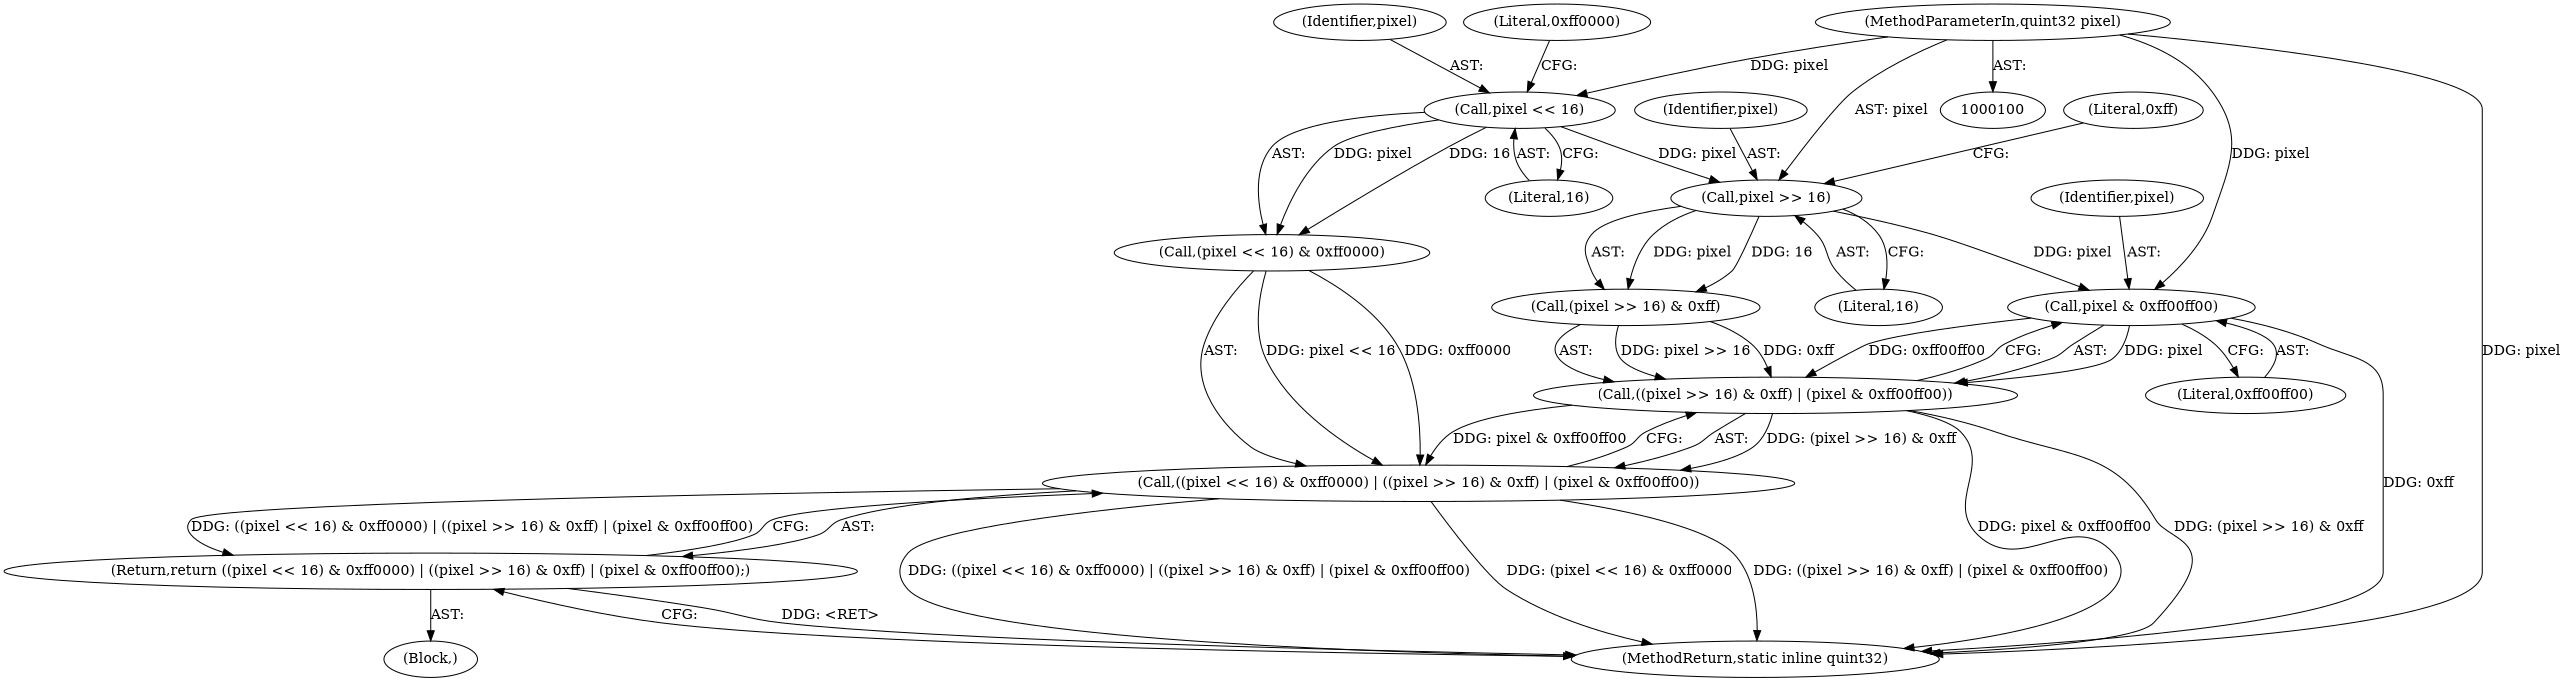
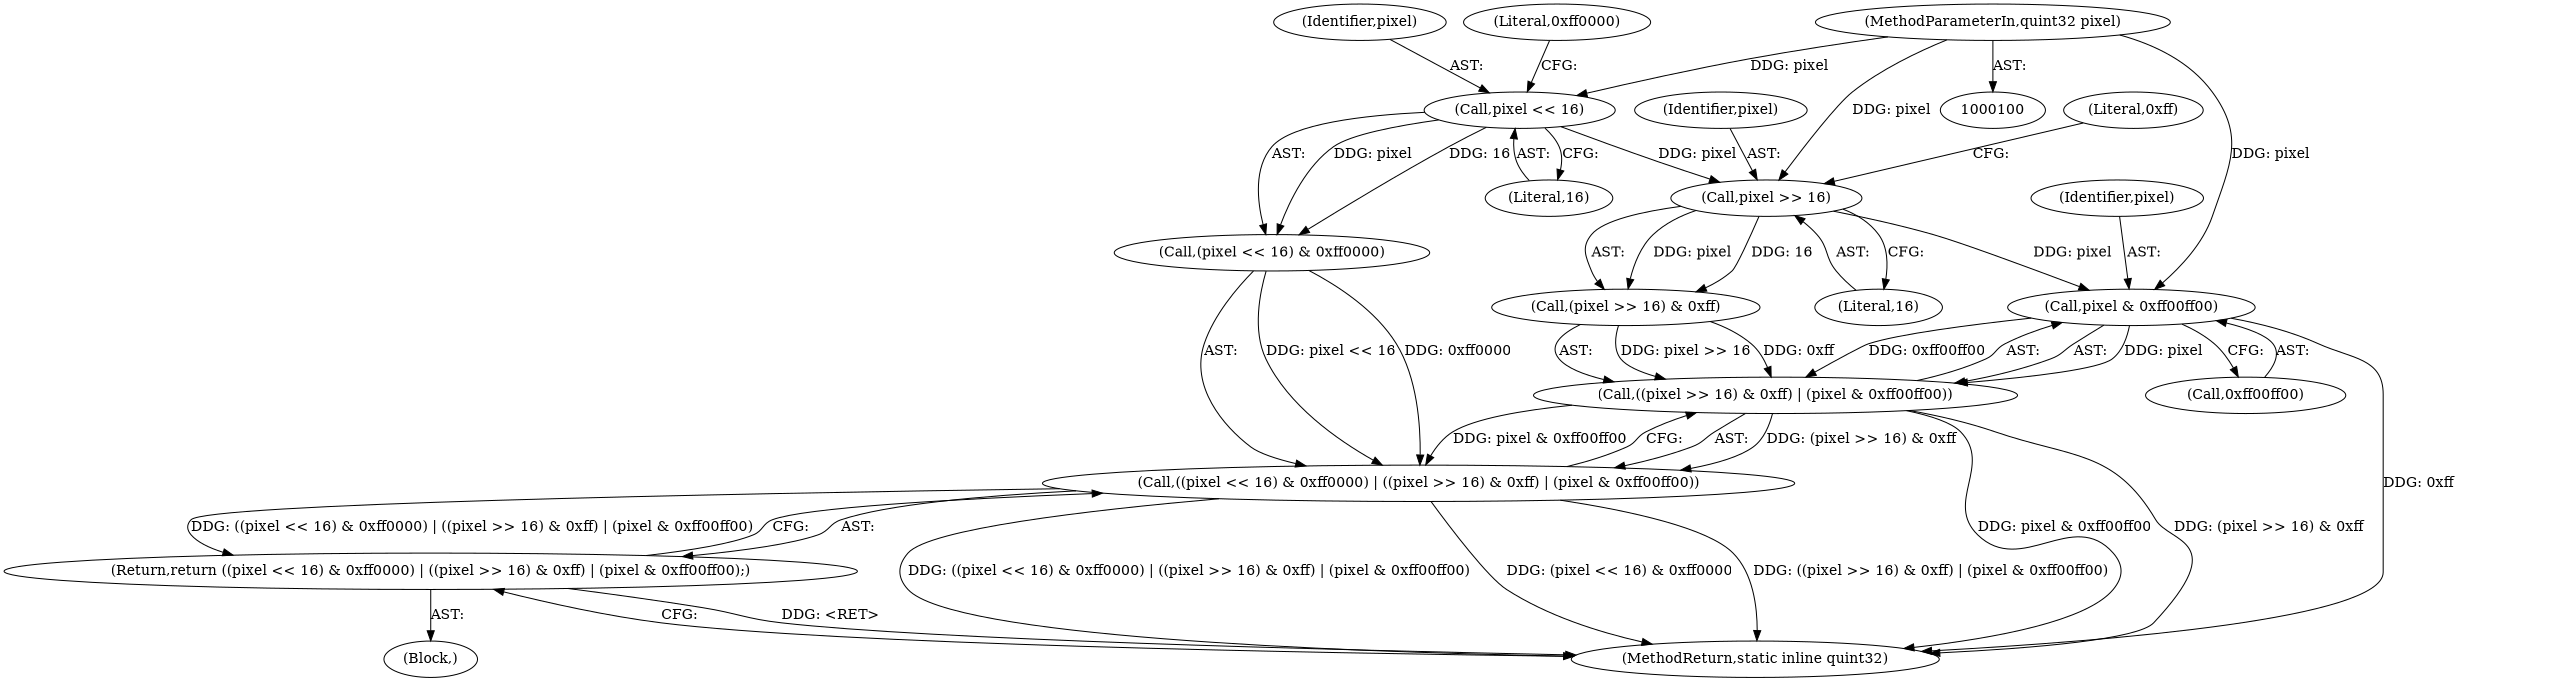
(1892, 110) -> (1892, 110)
(2026, 351) -> (2026, 351)
(2246, 395) -> (2246, 395)
(2482, 434) -> none
